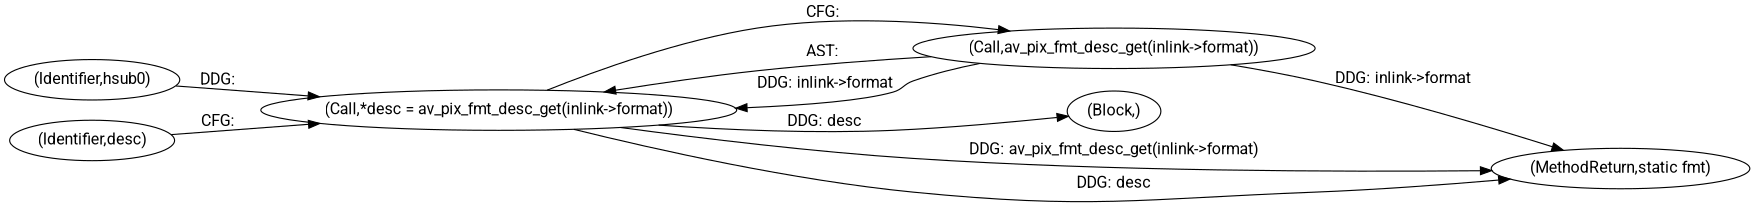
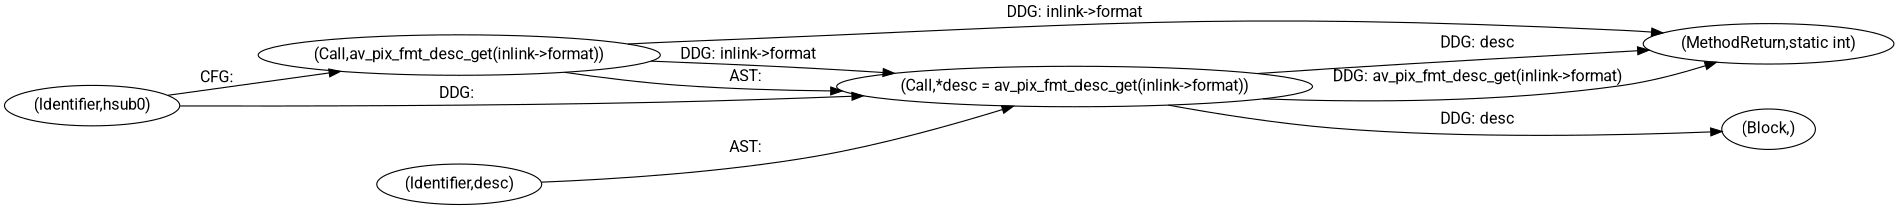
(768, 27) -> (248, 84)
(220, 122) -> (748, 148)
(1621, 169) -> (1769, 44)
